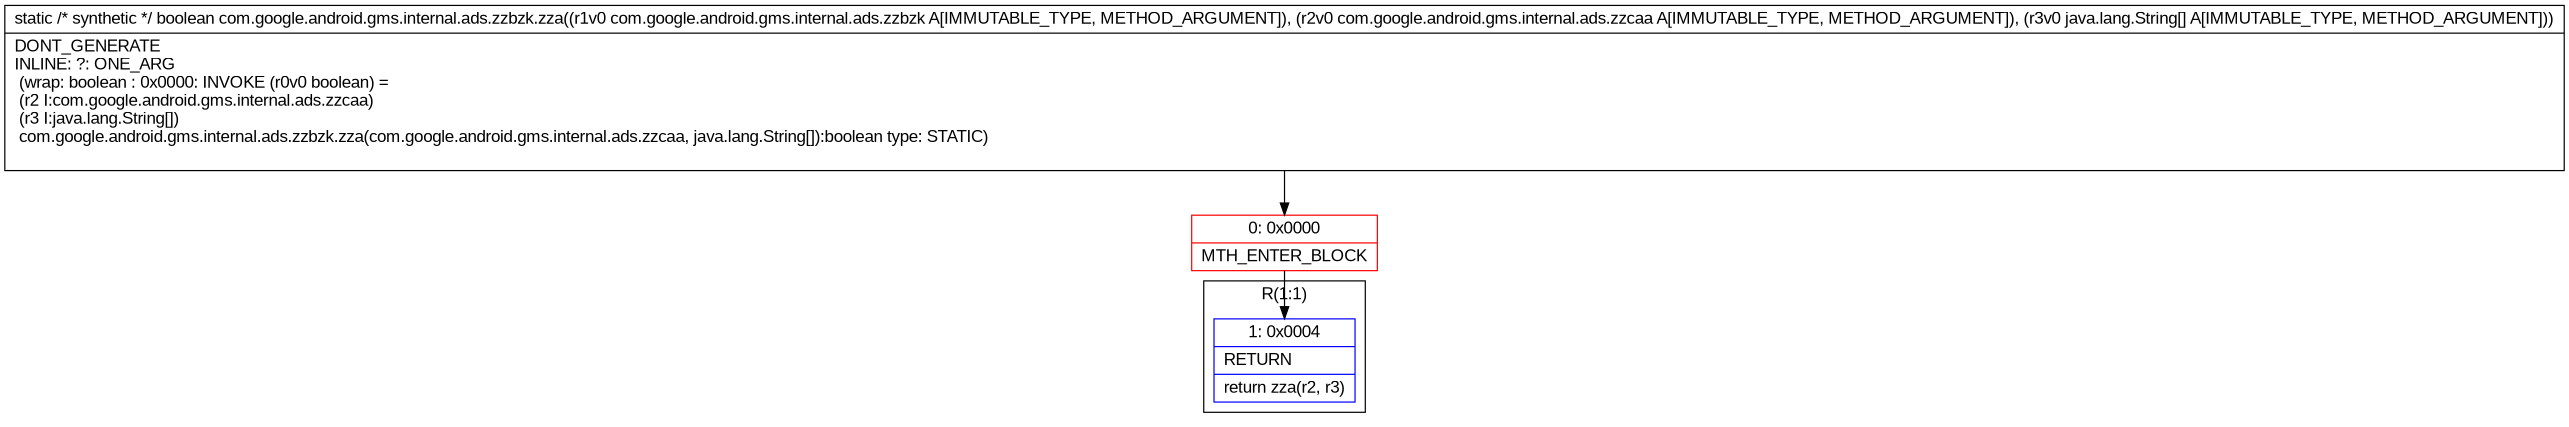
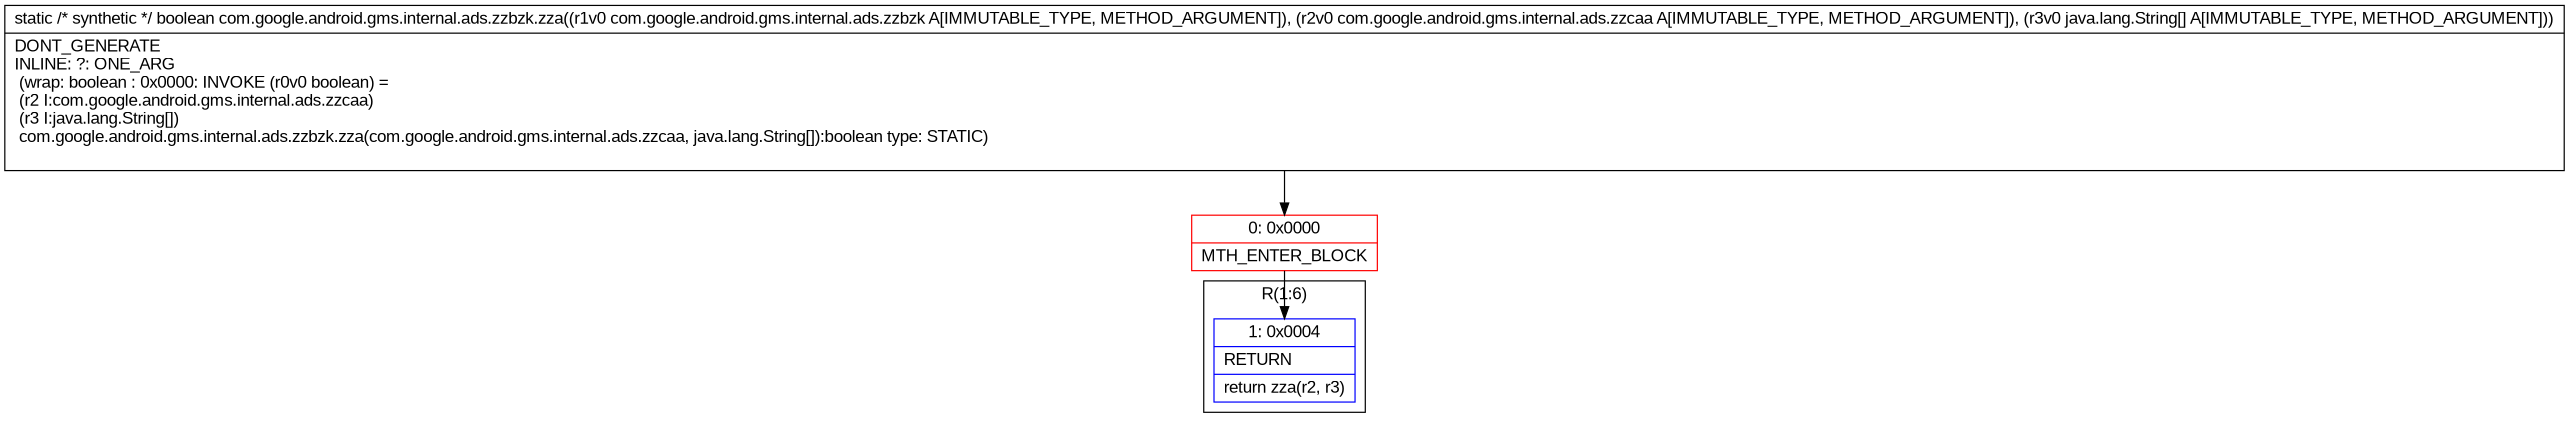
(1285, 295) -> (1285, 295)
